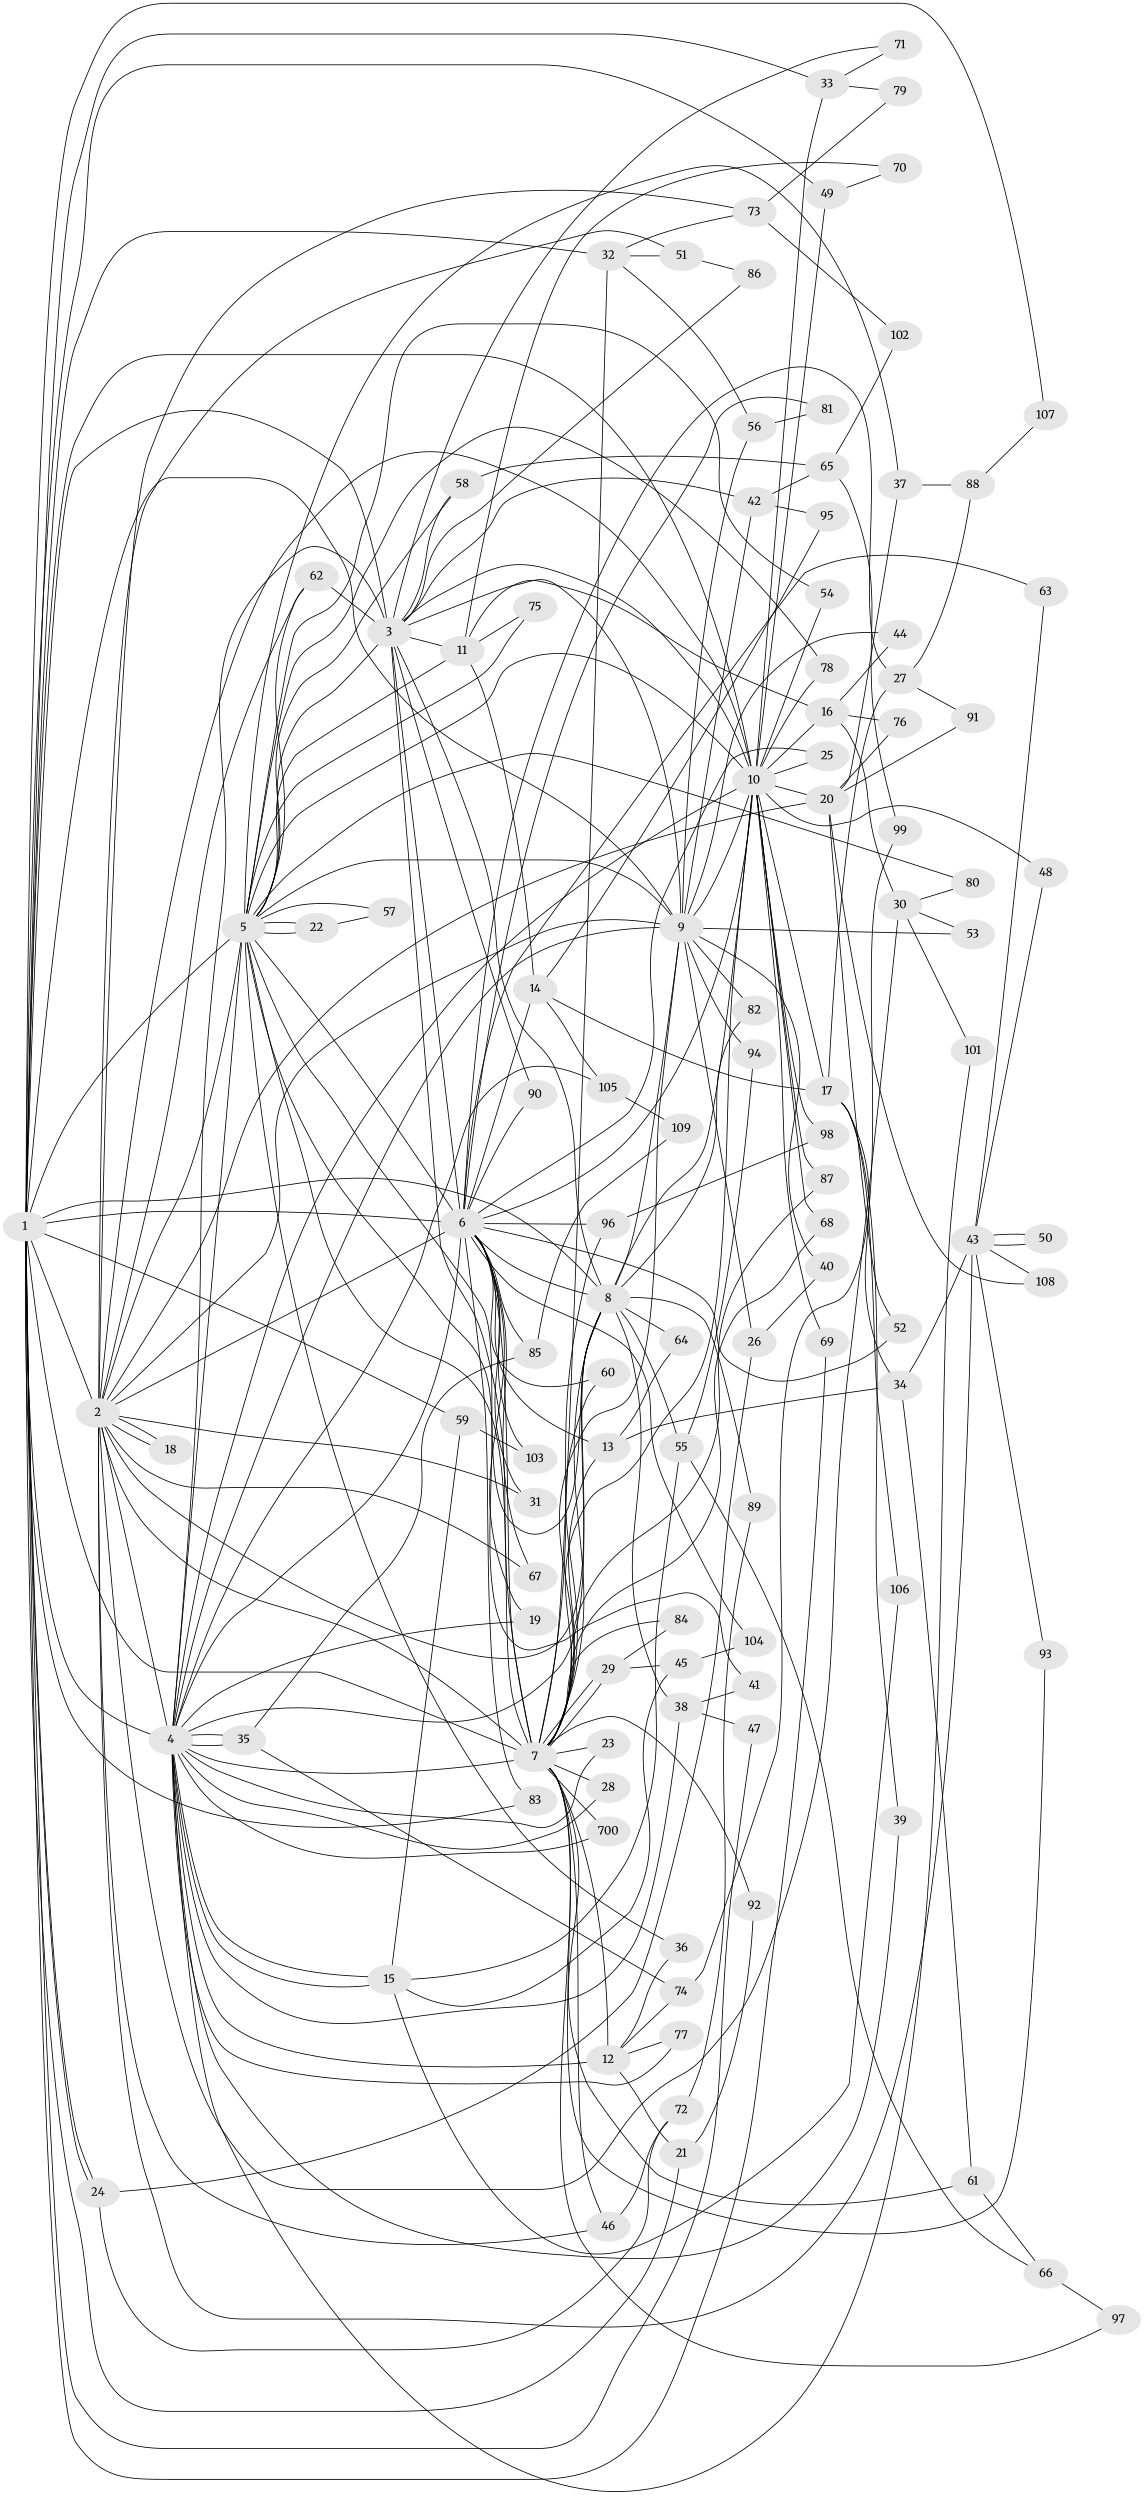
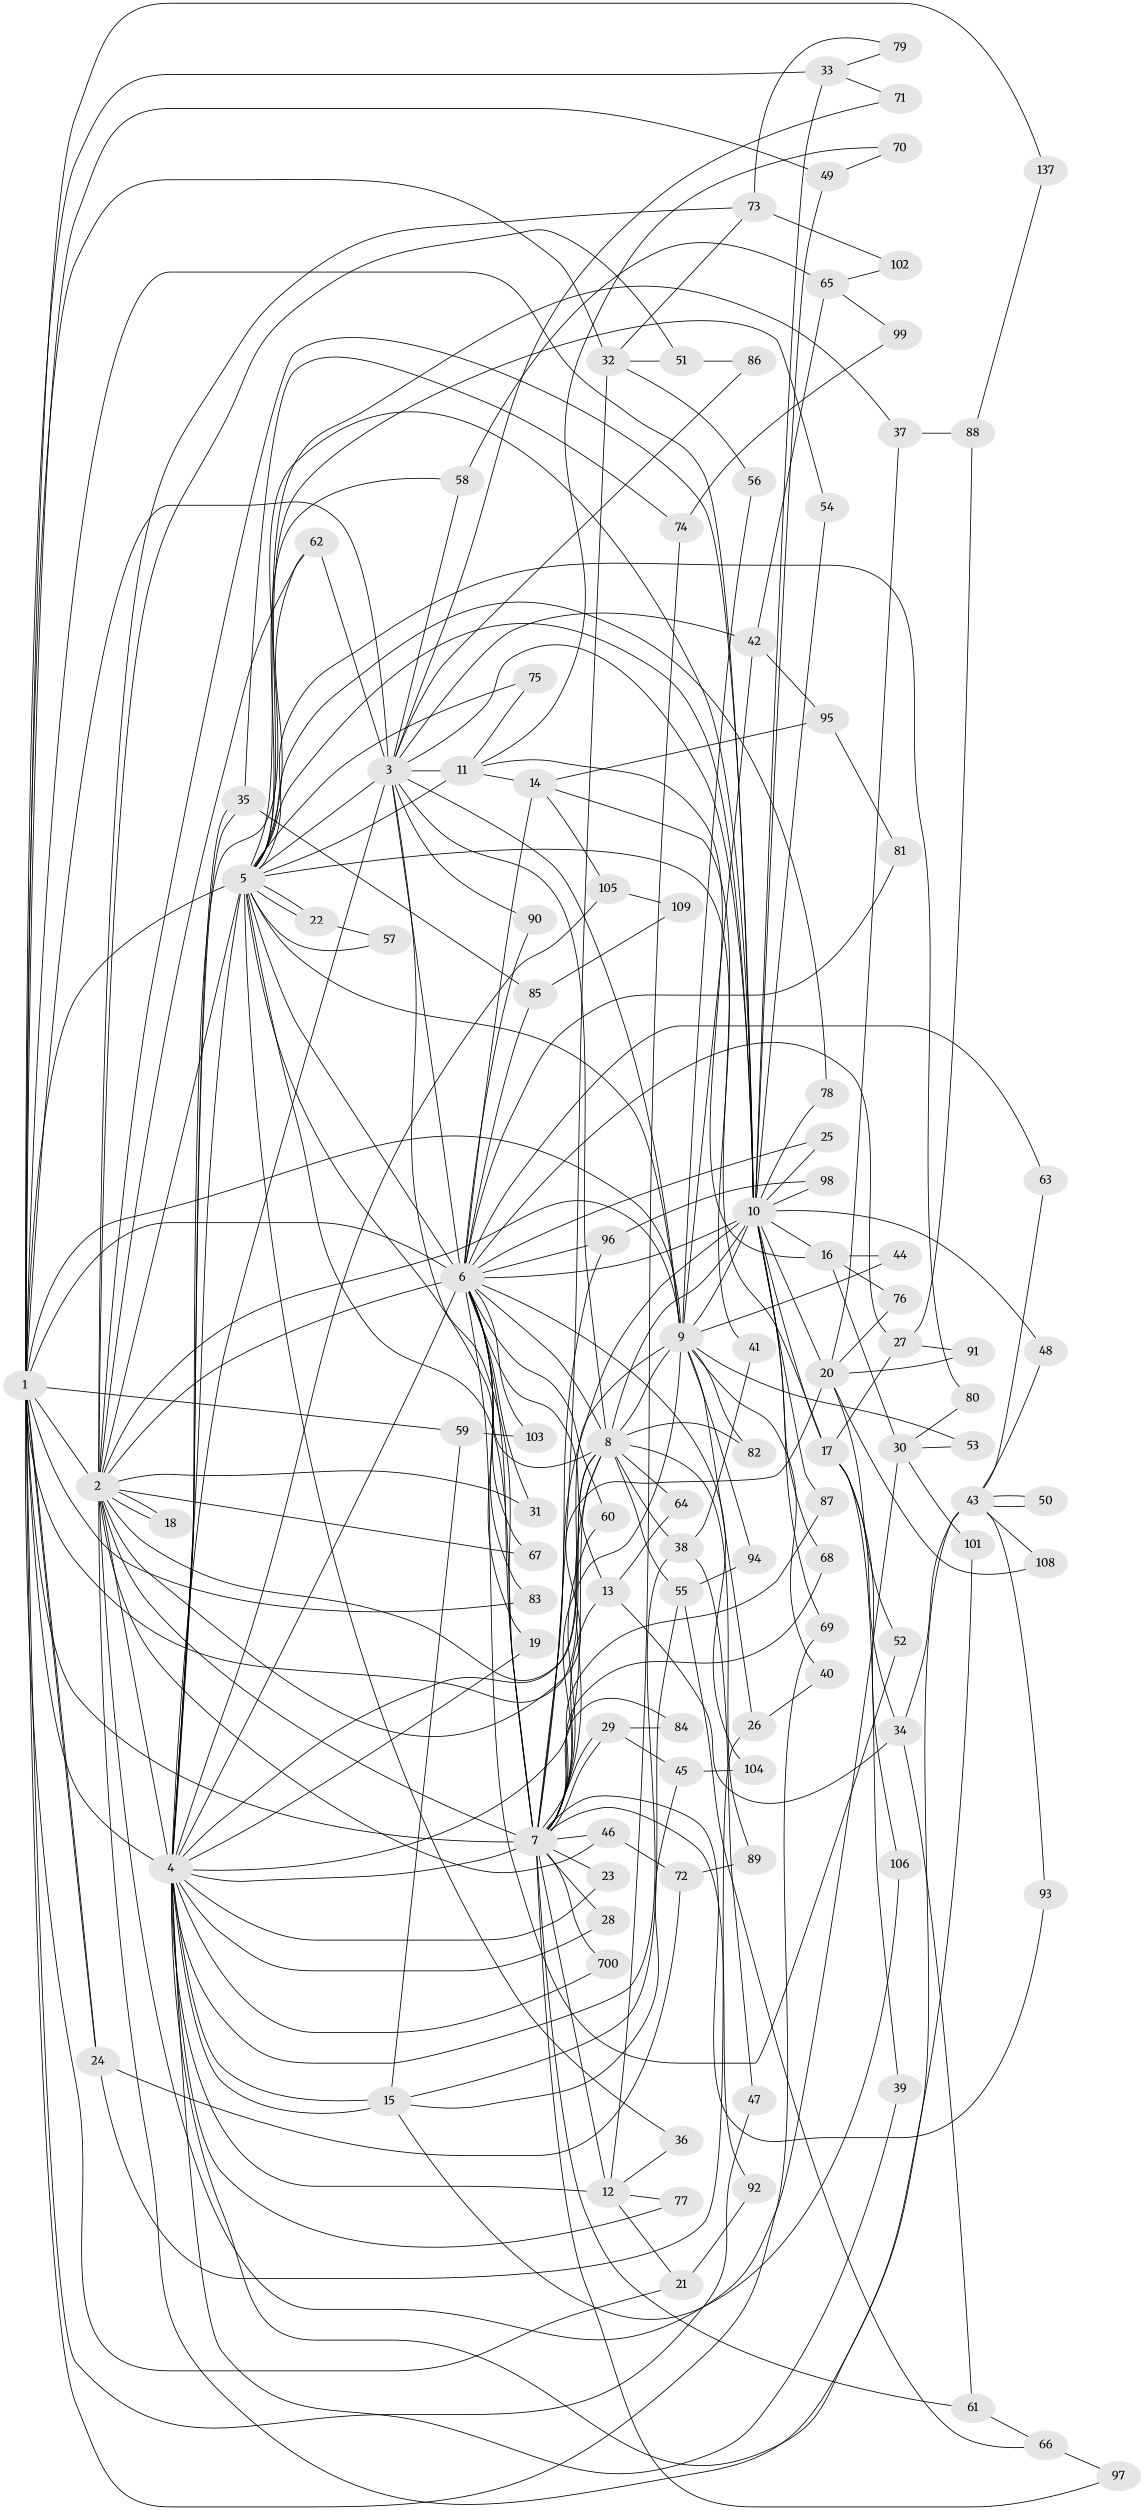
(1046, 415) -> (1046, 171)
(791, 419) -> (864, 785)
